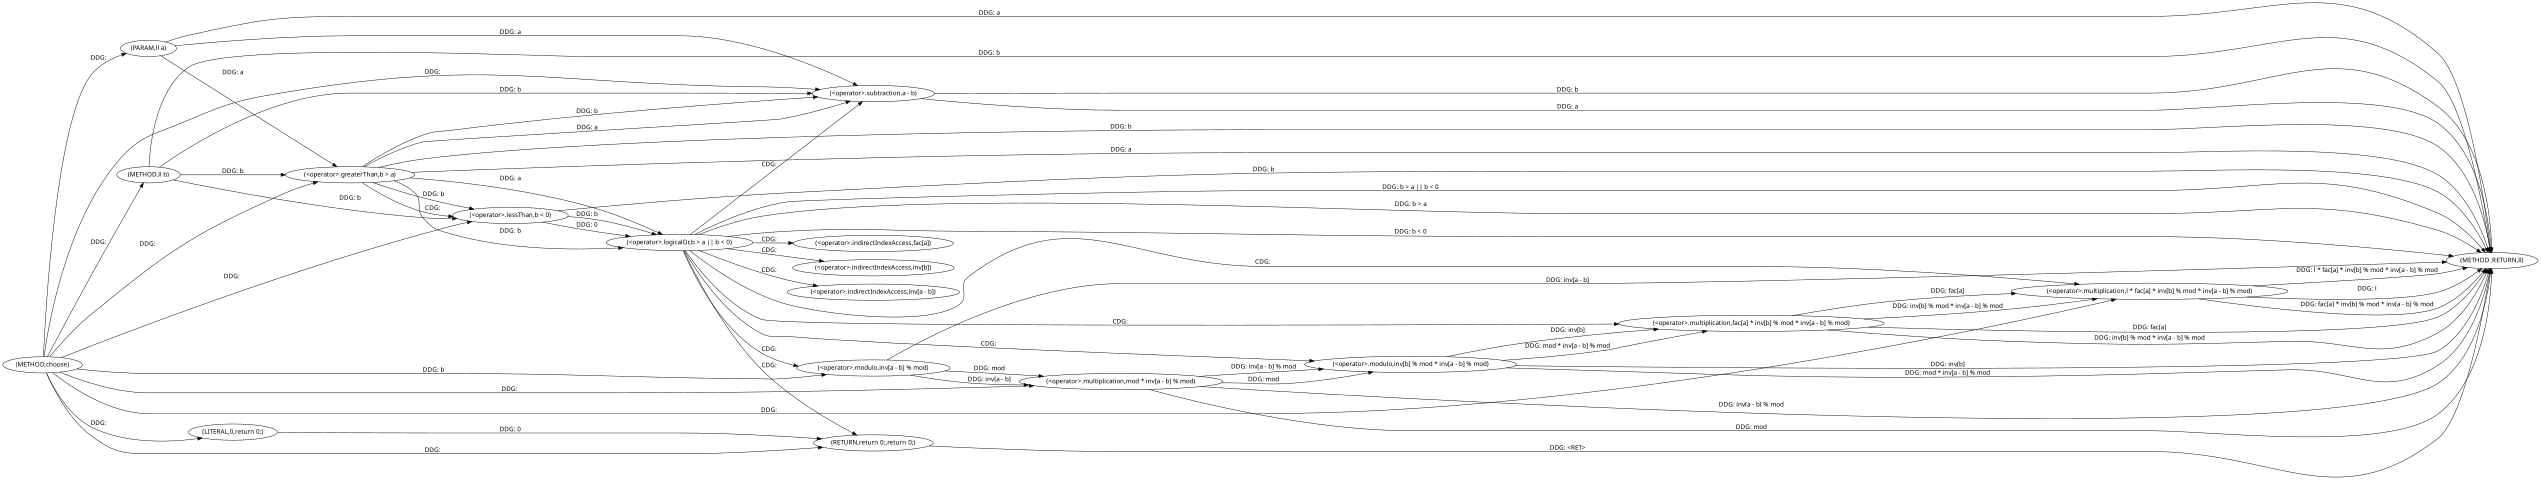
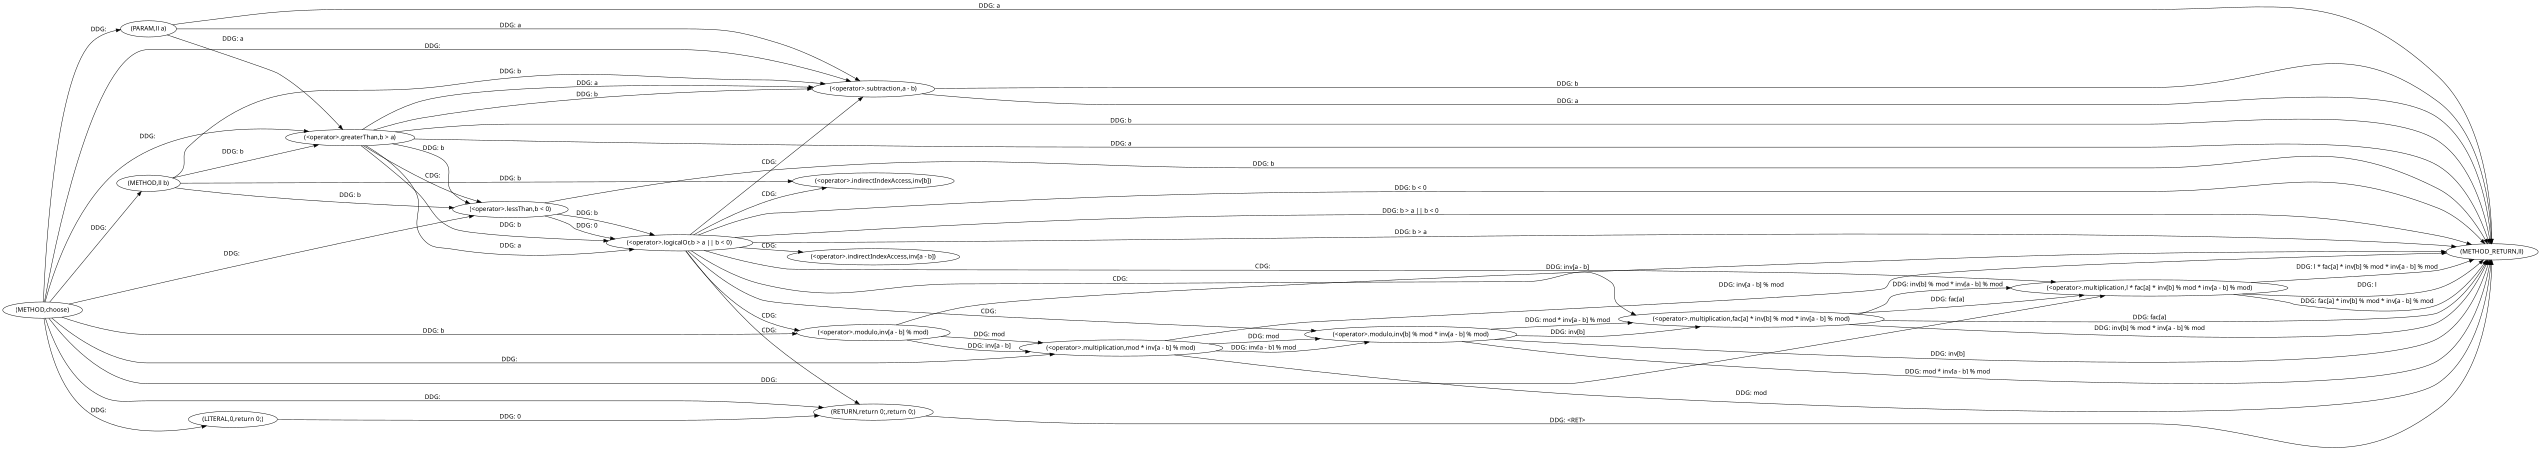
(1351, 57) -> (484, 182)
(873, 243) -> none
